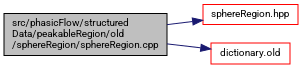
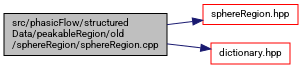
(250, 54) -> (250, 54)
